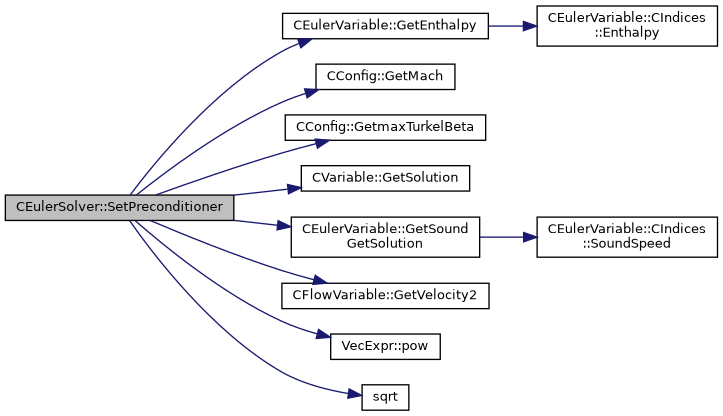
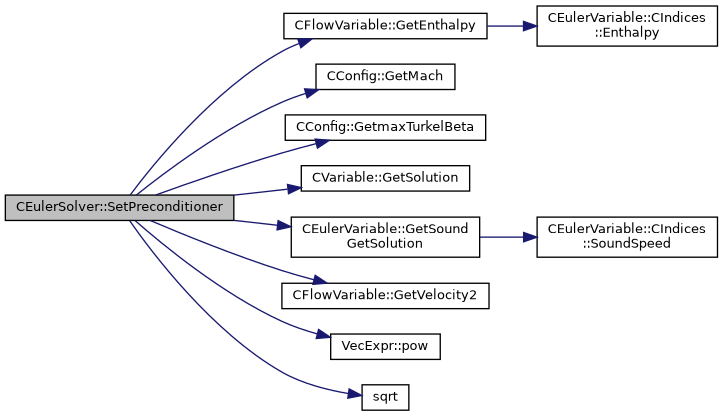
(385, 26) -> (385, 26)
